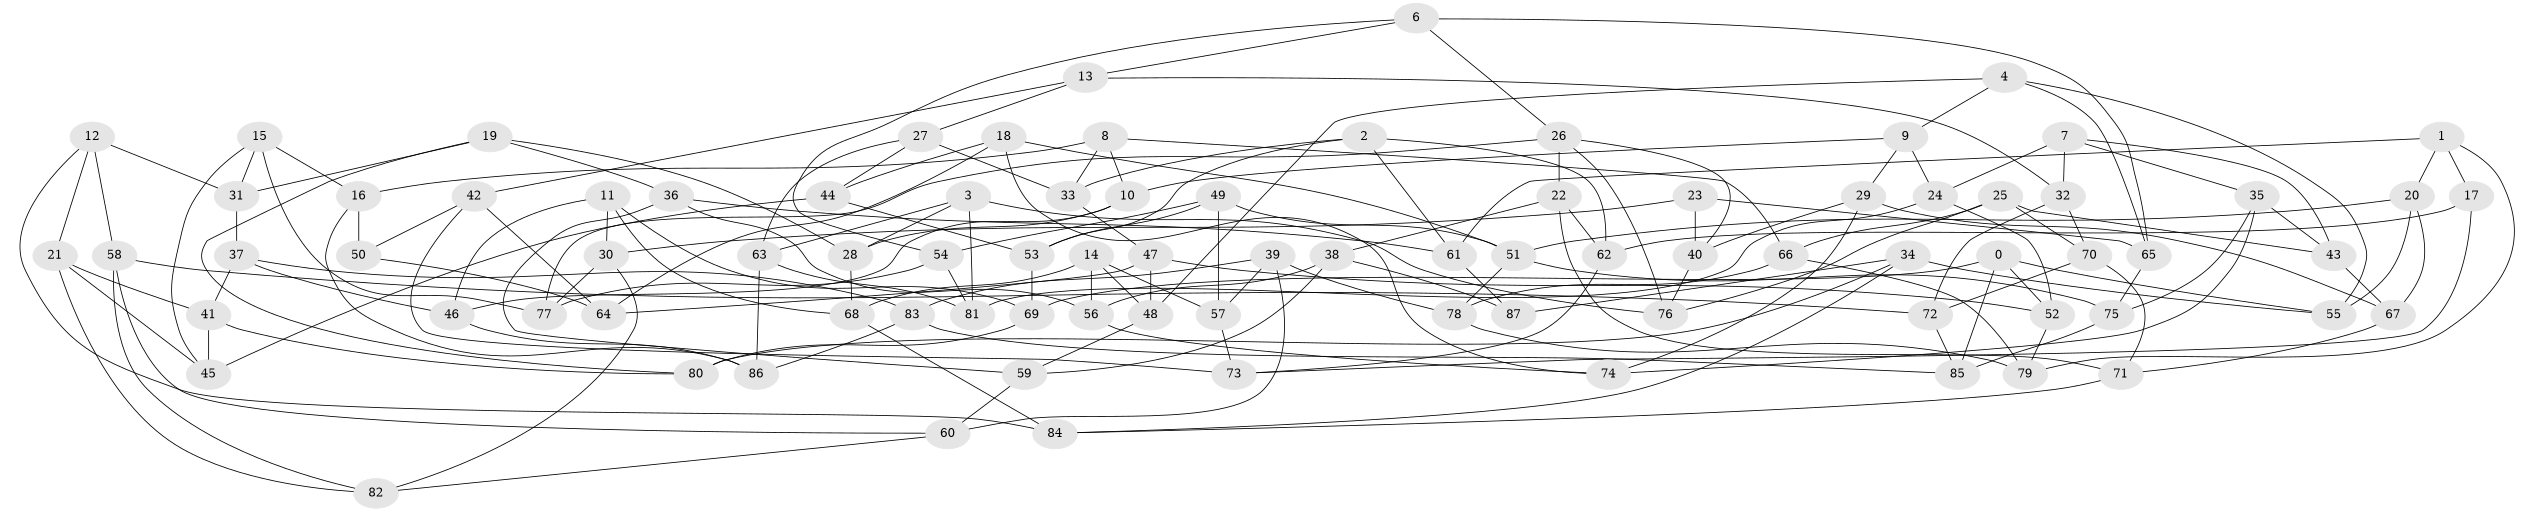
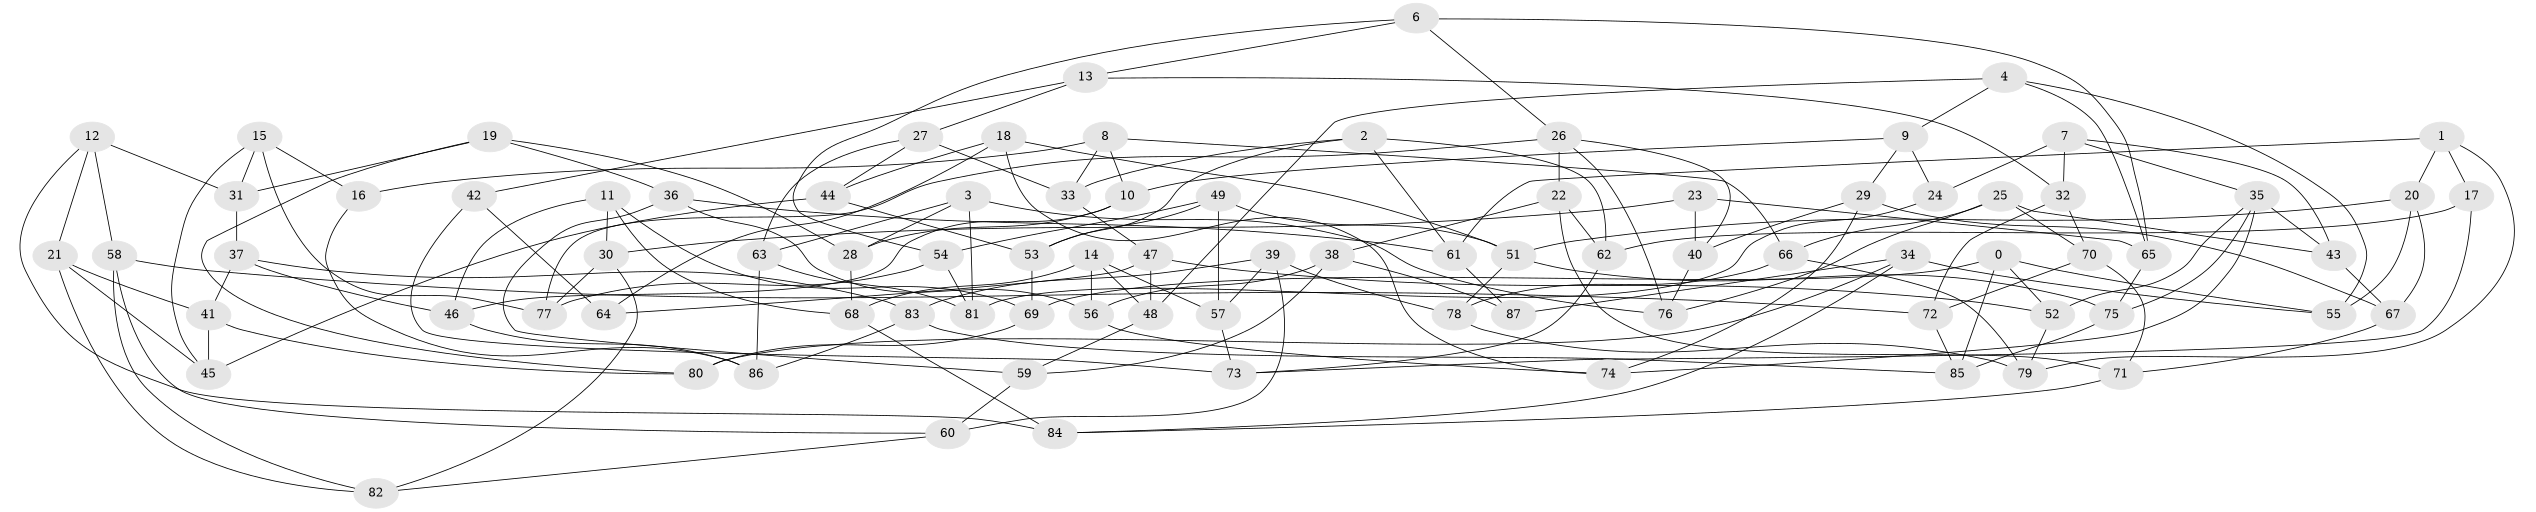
(2027, 240) -> (2168, 277)
(359, 256) -> none
